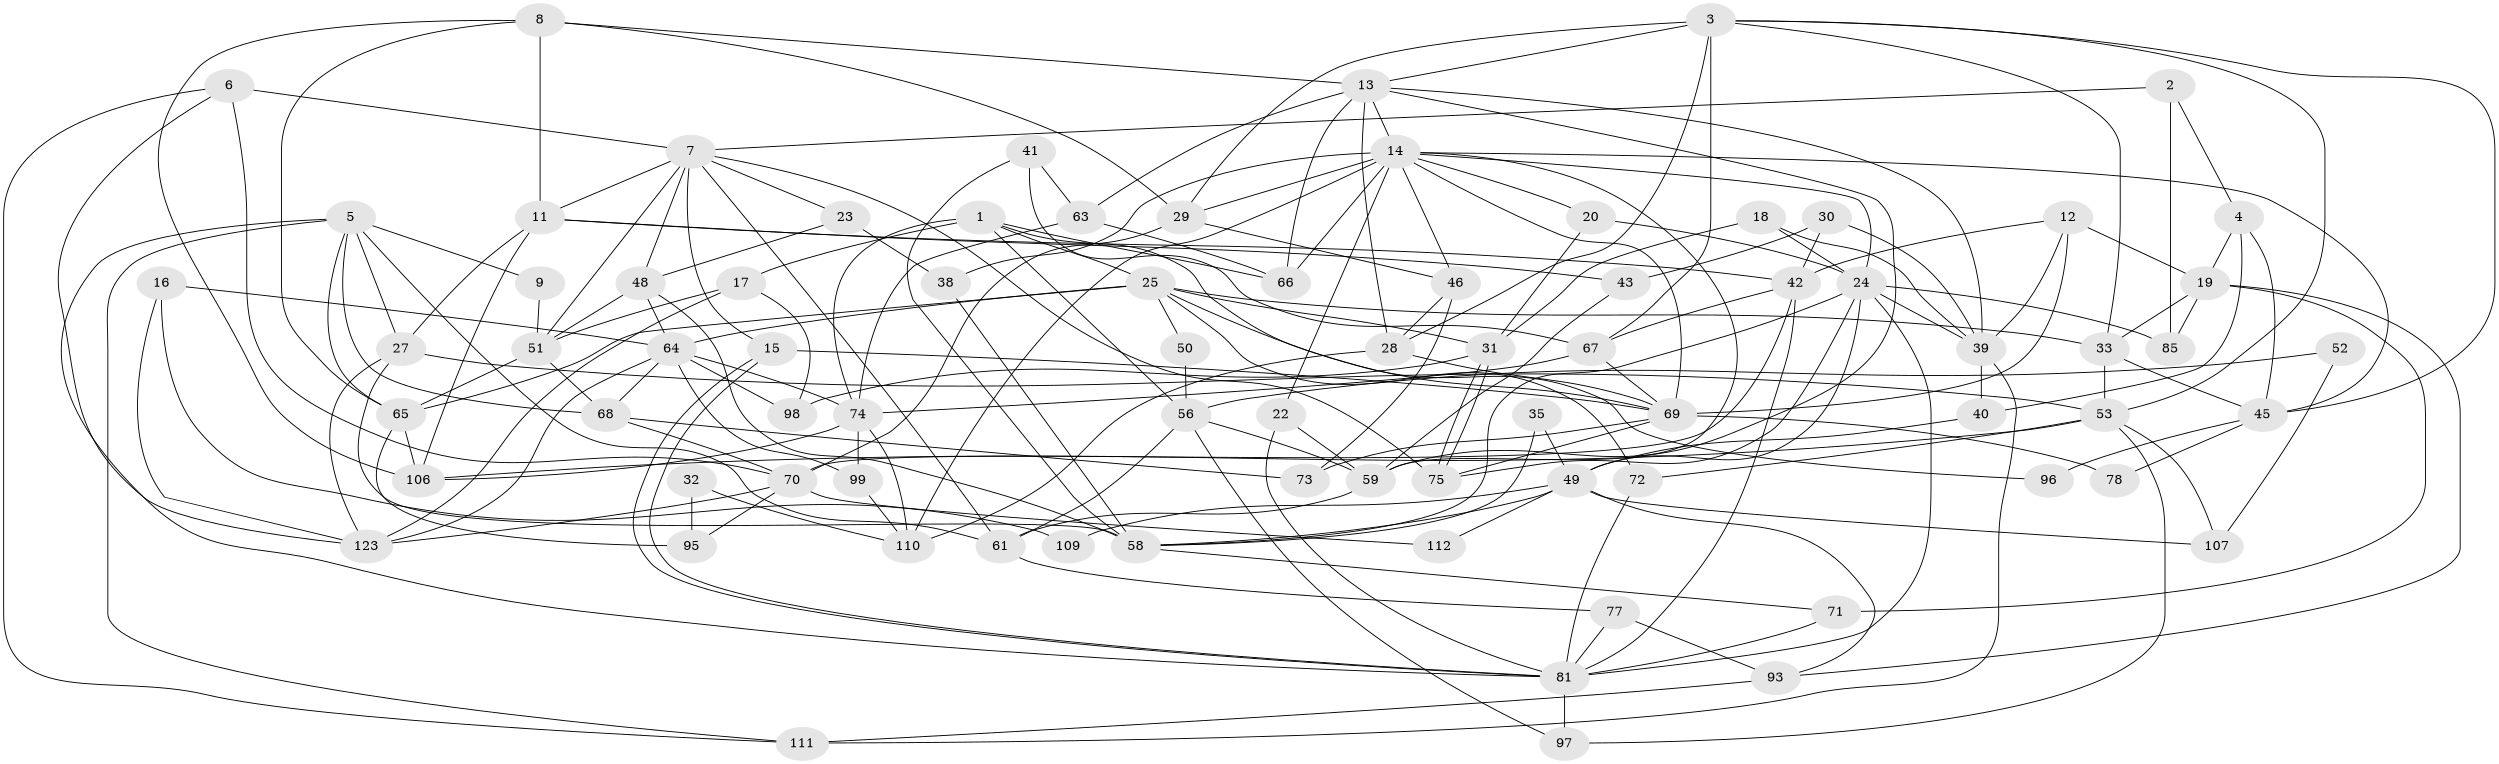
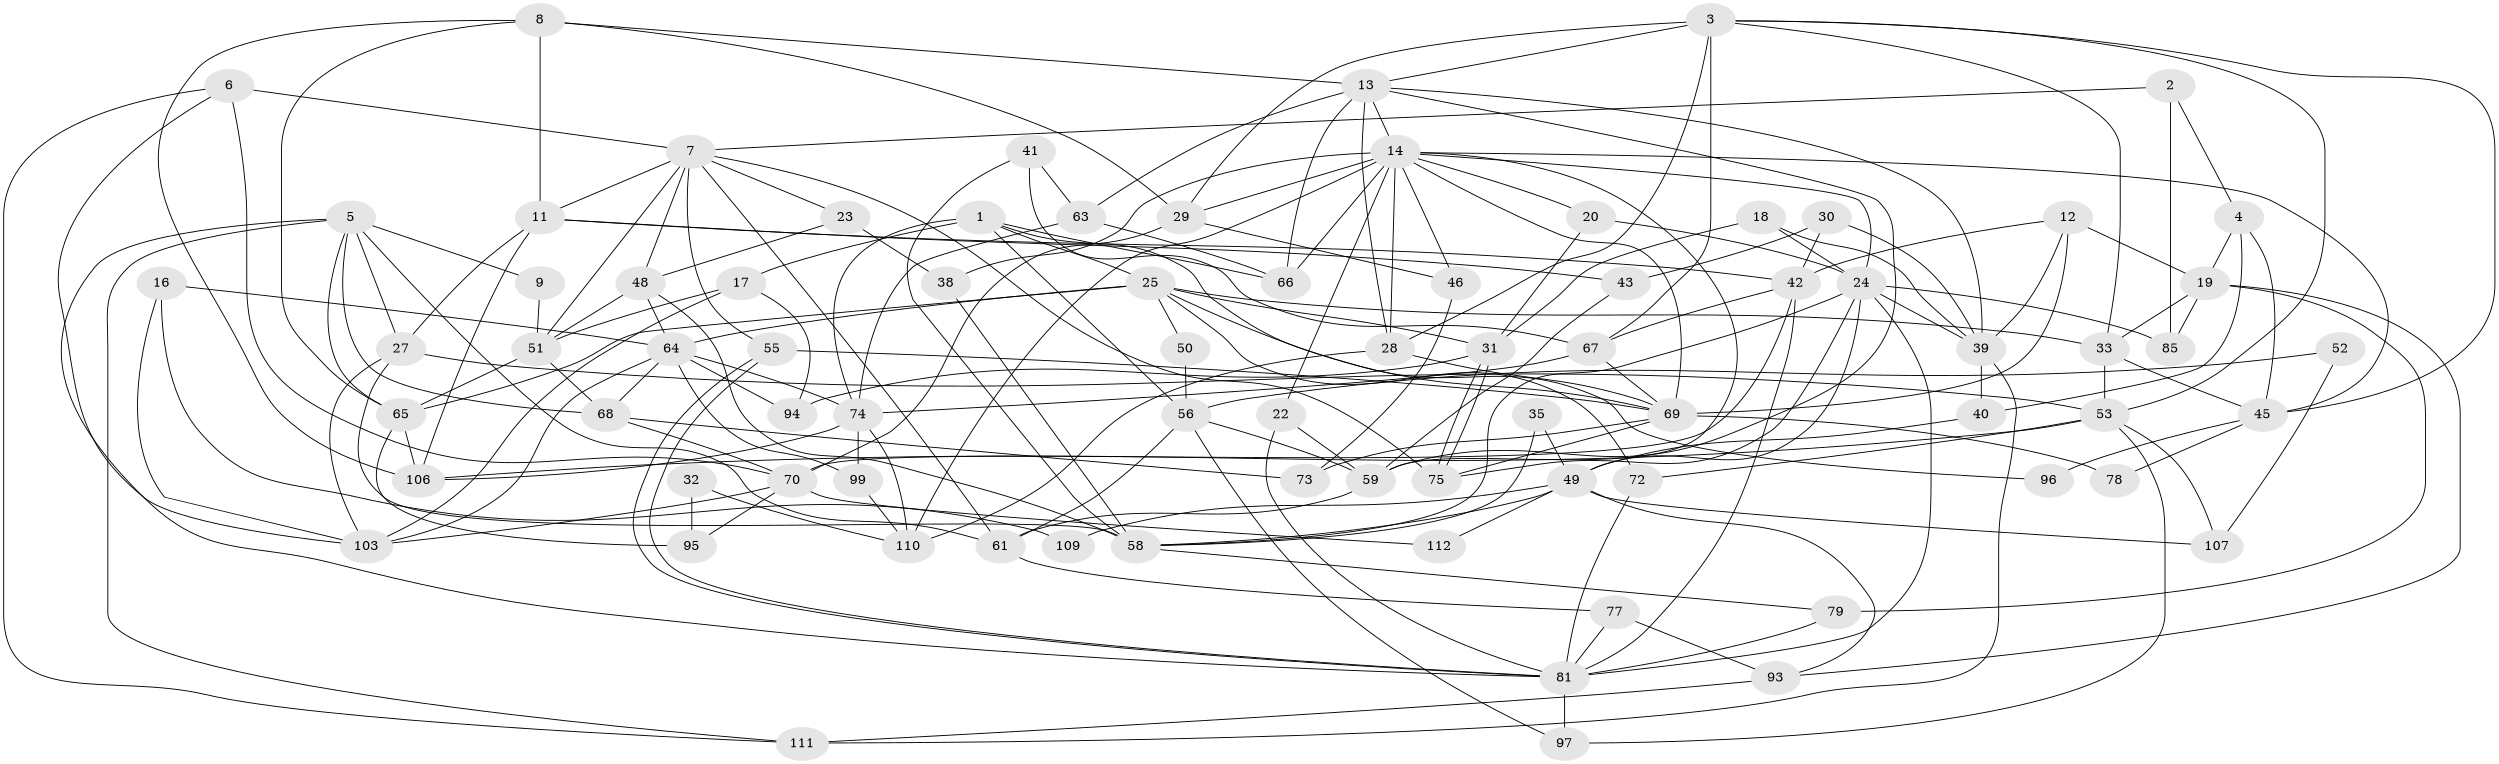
(1421, 318) -> (1393, 242)
(772, 349) -> (772, 349)
(792, 415) -> (792, 415)
(366, 547) -> (366, 547)
(1836, 612) -> (1836, 612)
